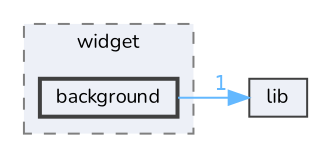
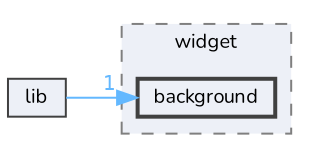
(206, 98) -> (92, 98)
